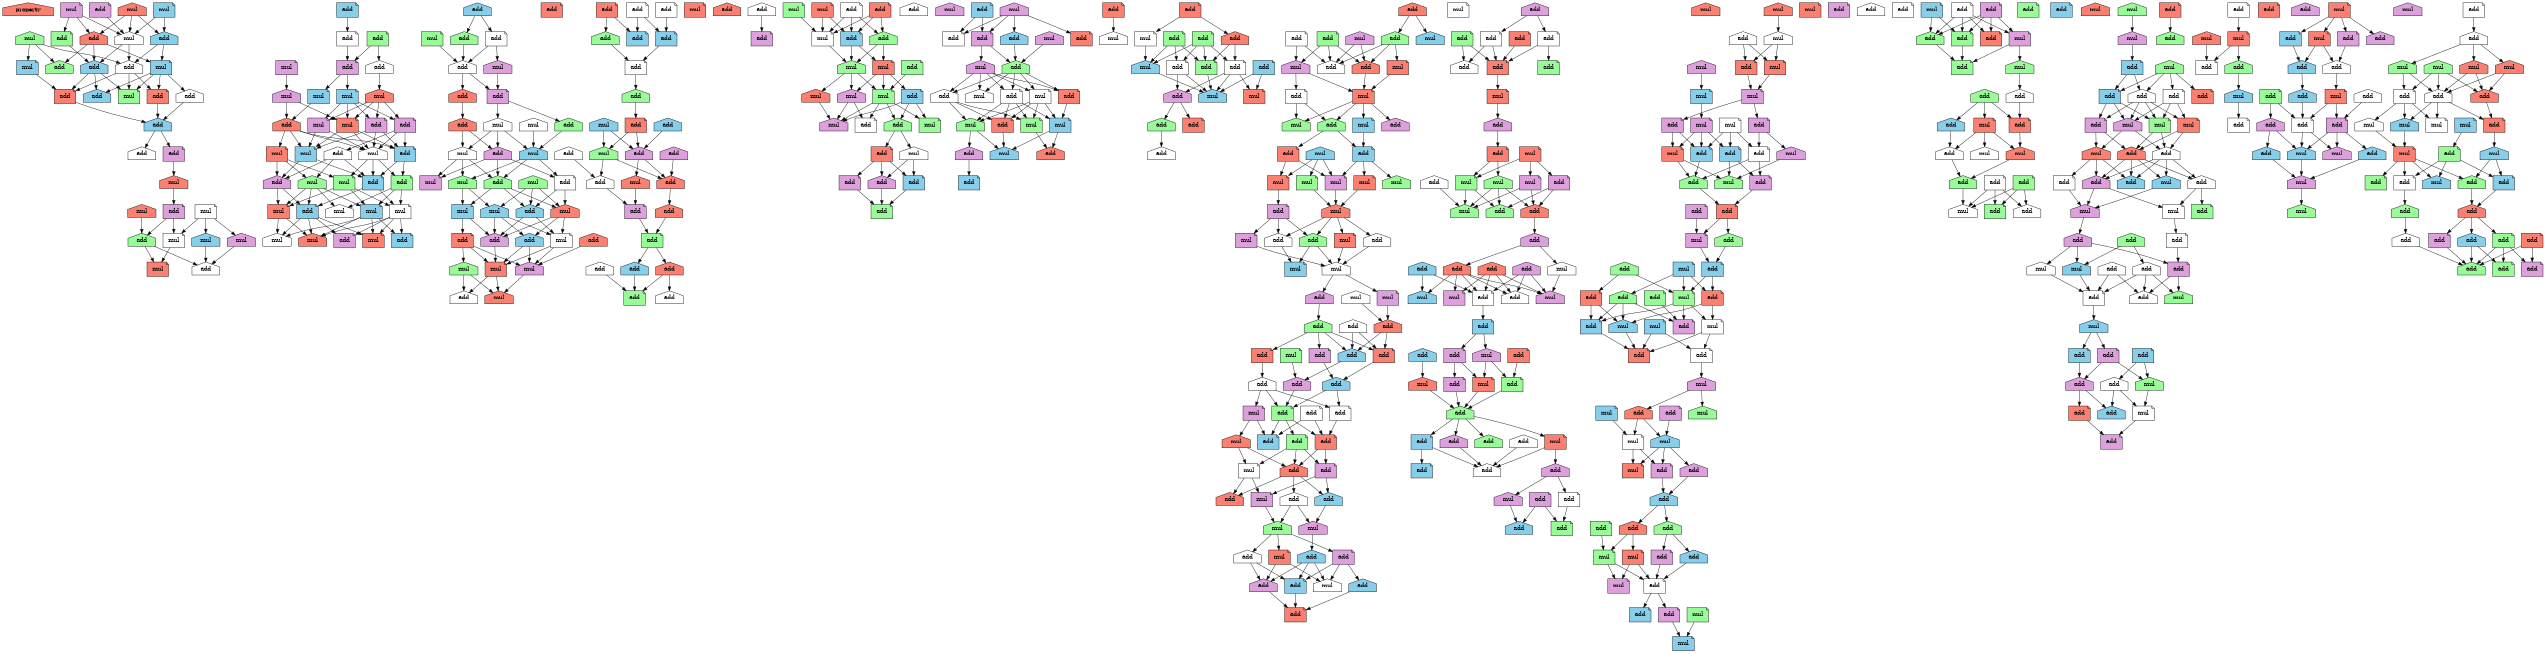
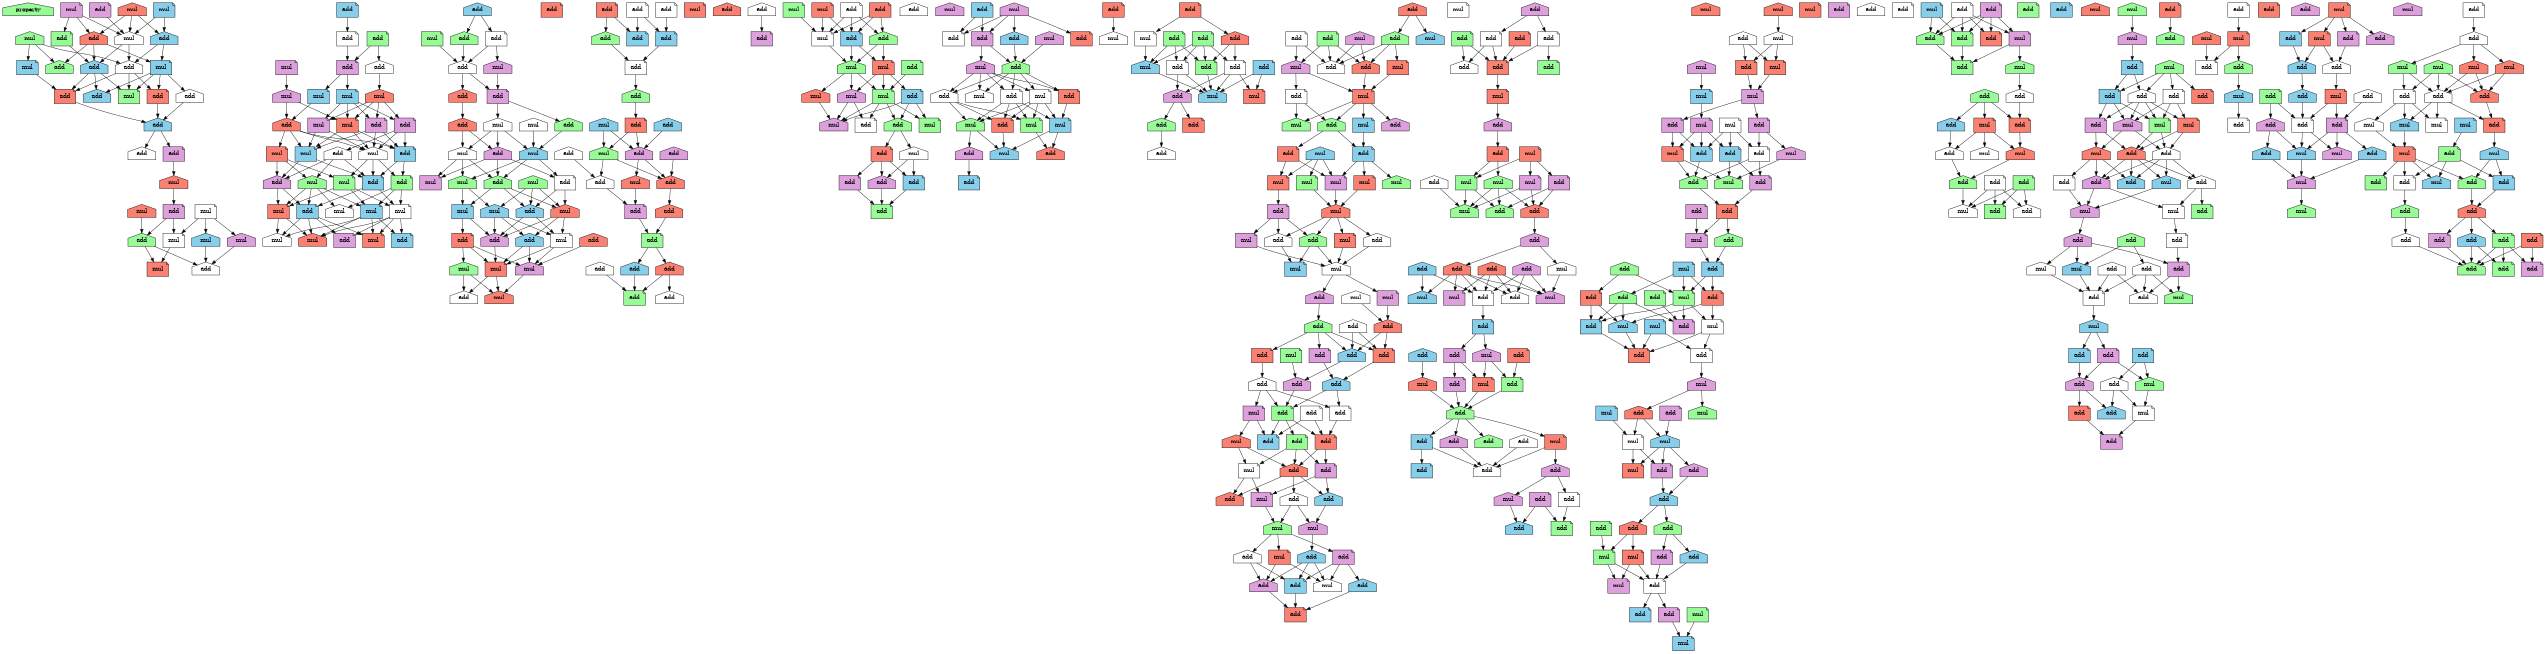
(28, 10) -> (28, 10)
